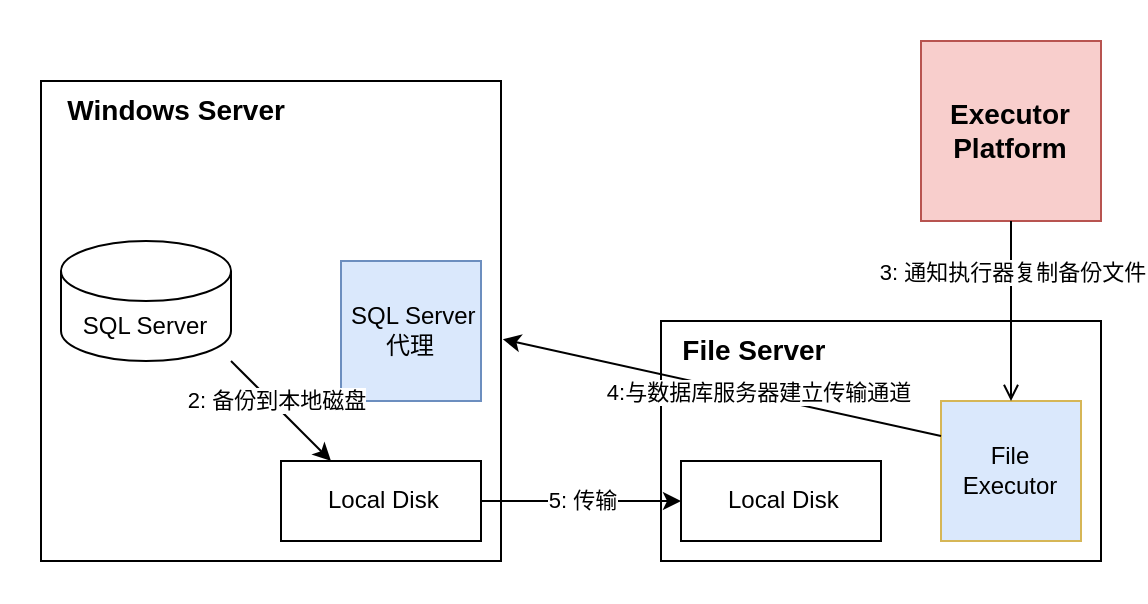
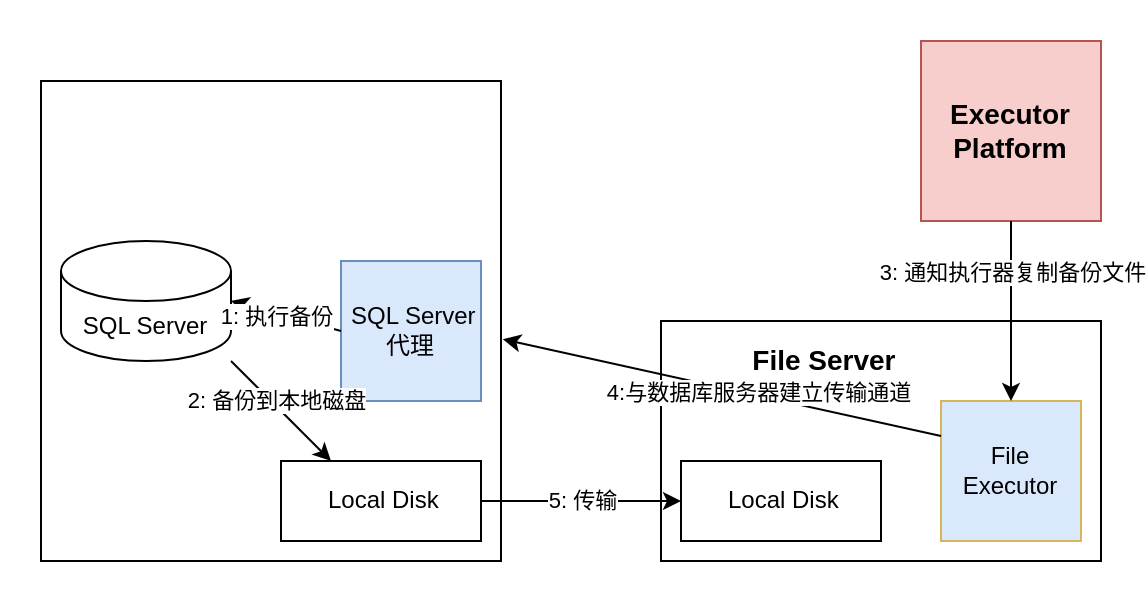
(181, 111) -> none
none -> (293, 318)
(751, 351) -> (821, 361)
(1011, 388) -> (1011, 386)
